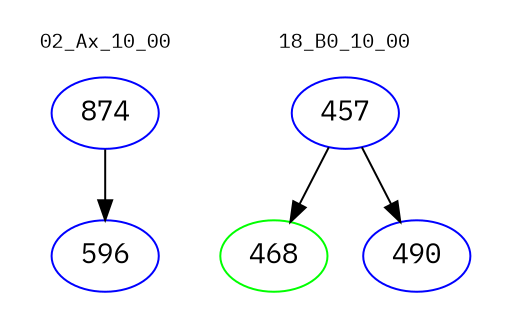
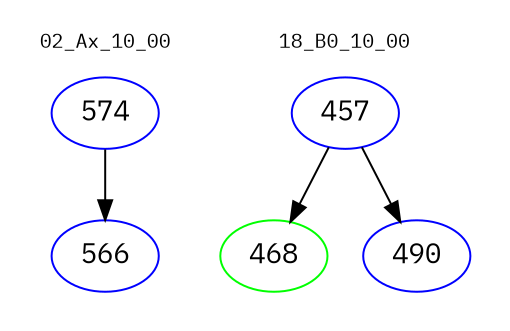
(105, 113) -> (105, 113)
(105, 256) -> (105, 256)
